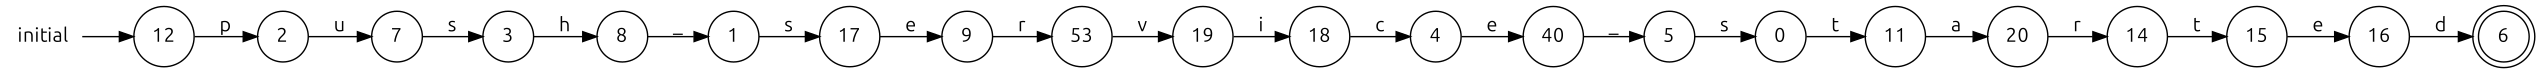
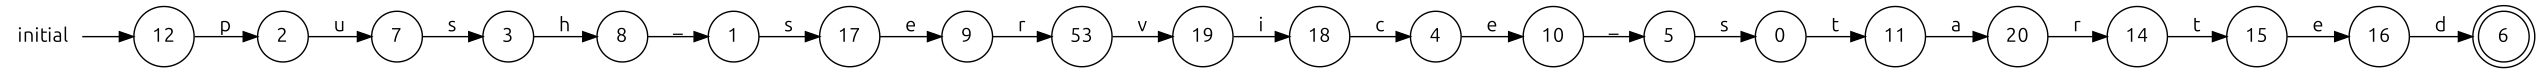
(1553, 37) -> (1553, 37)
